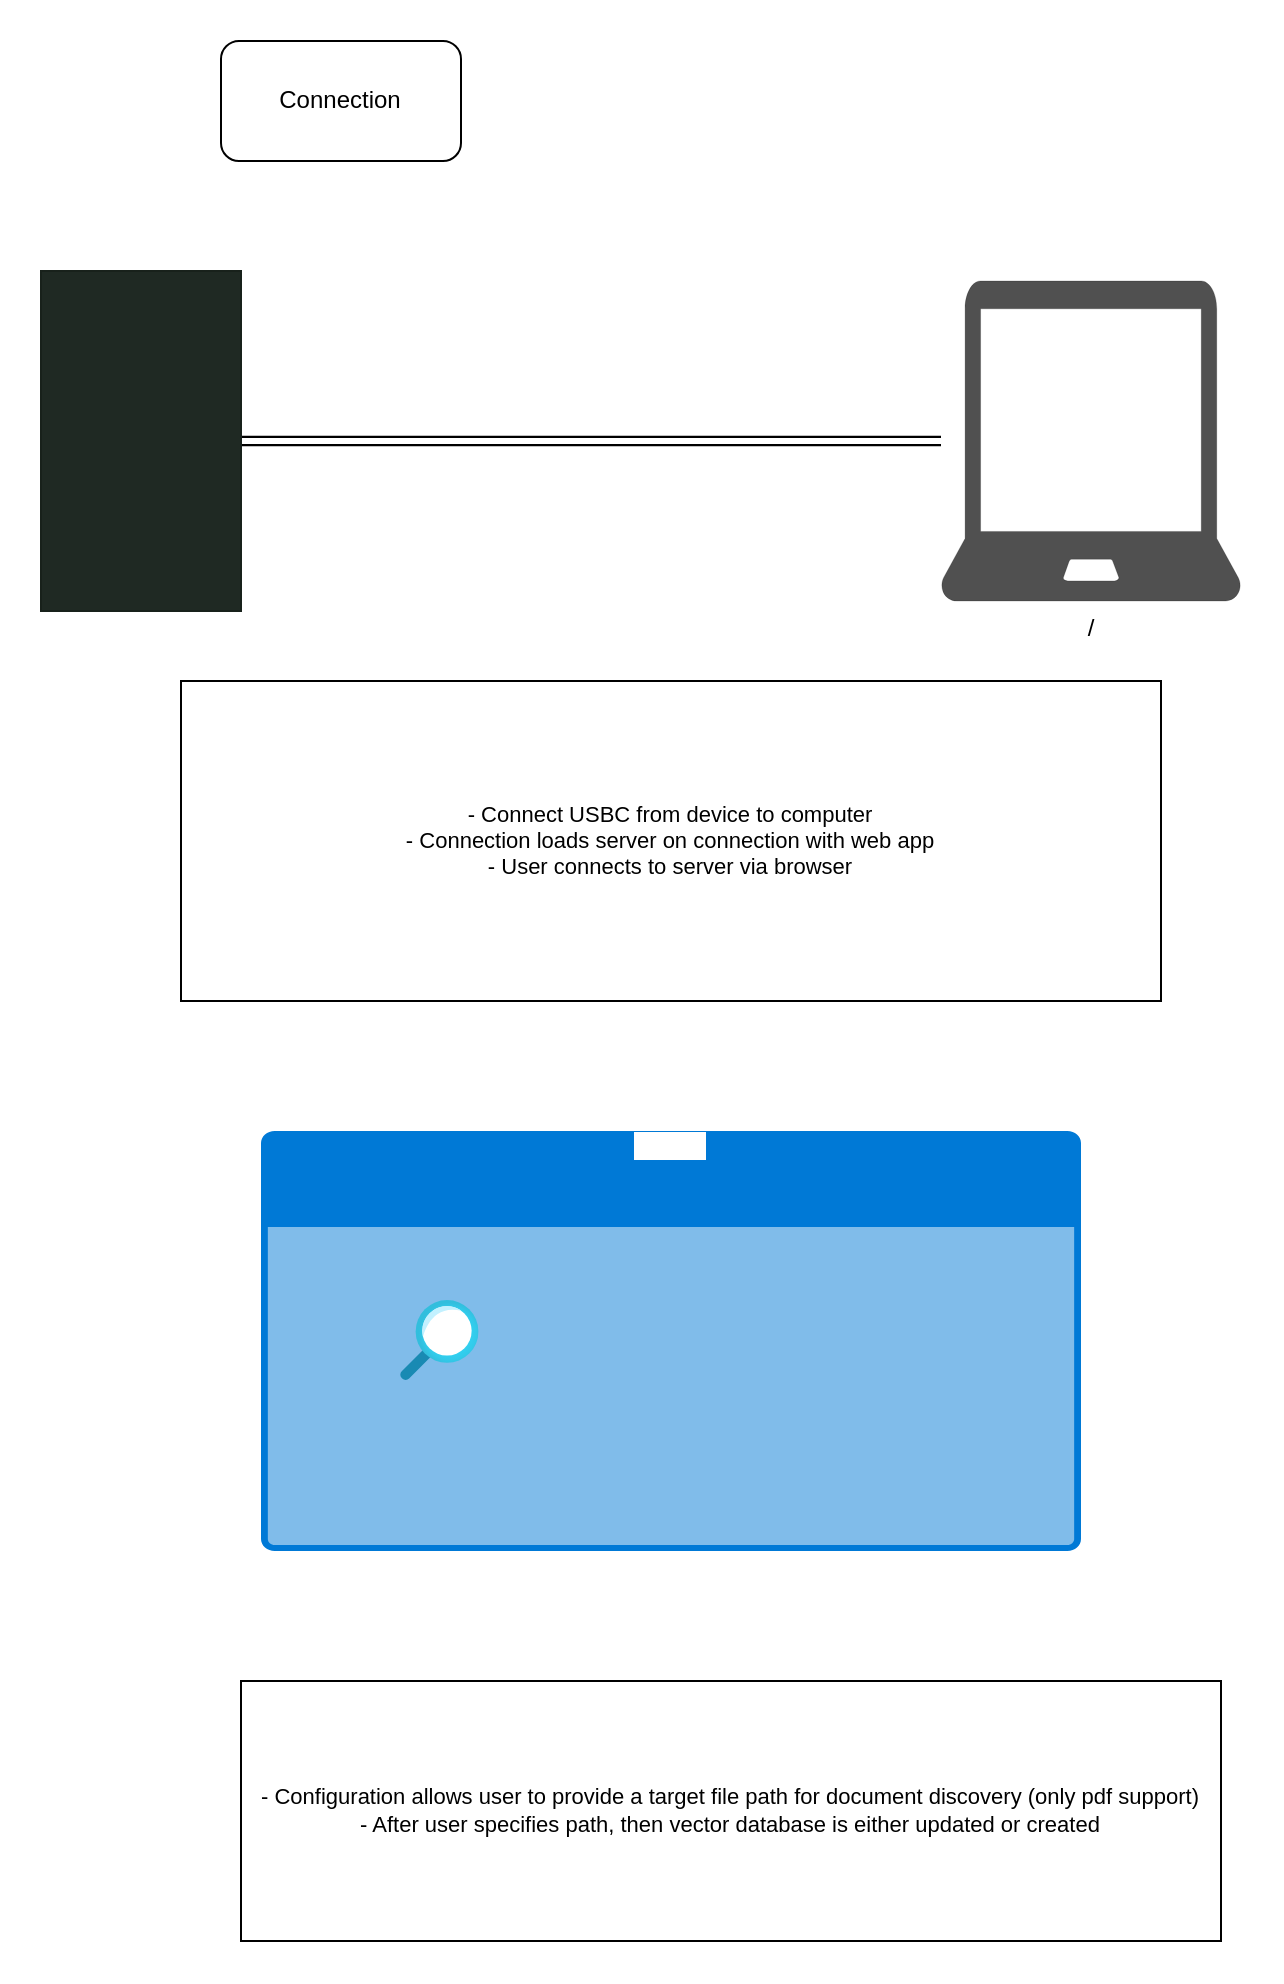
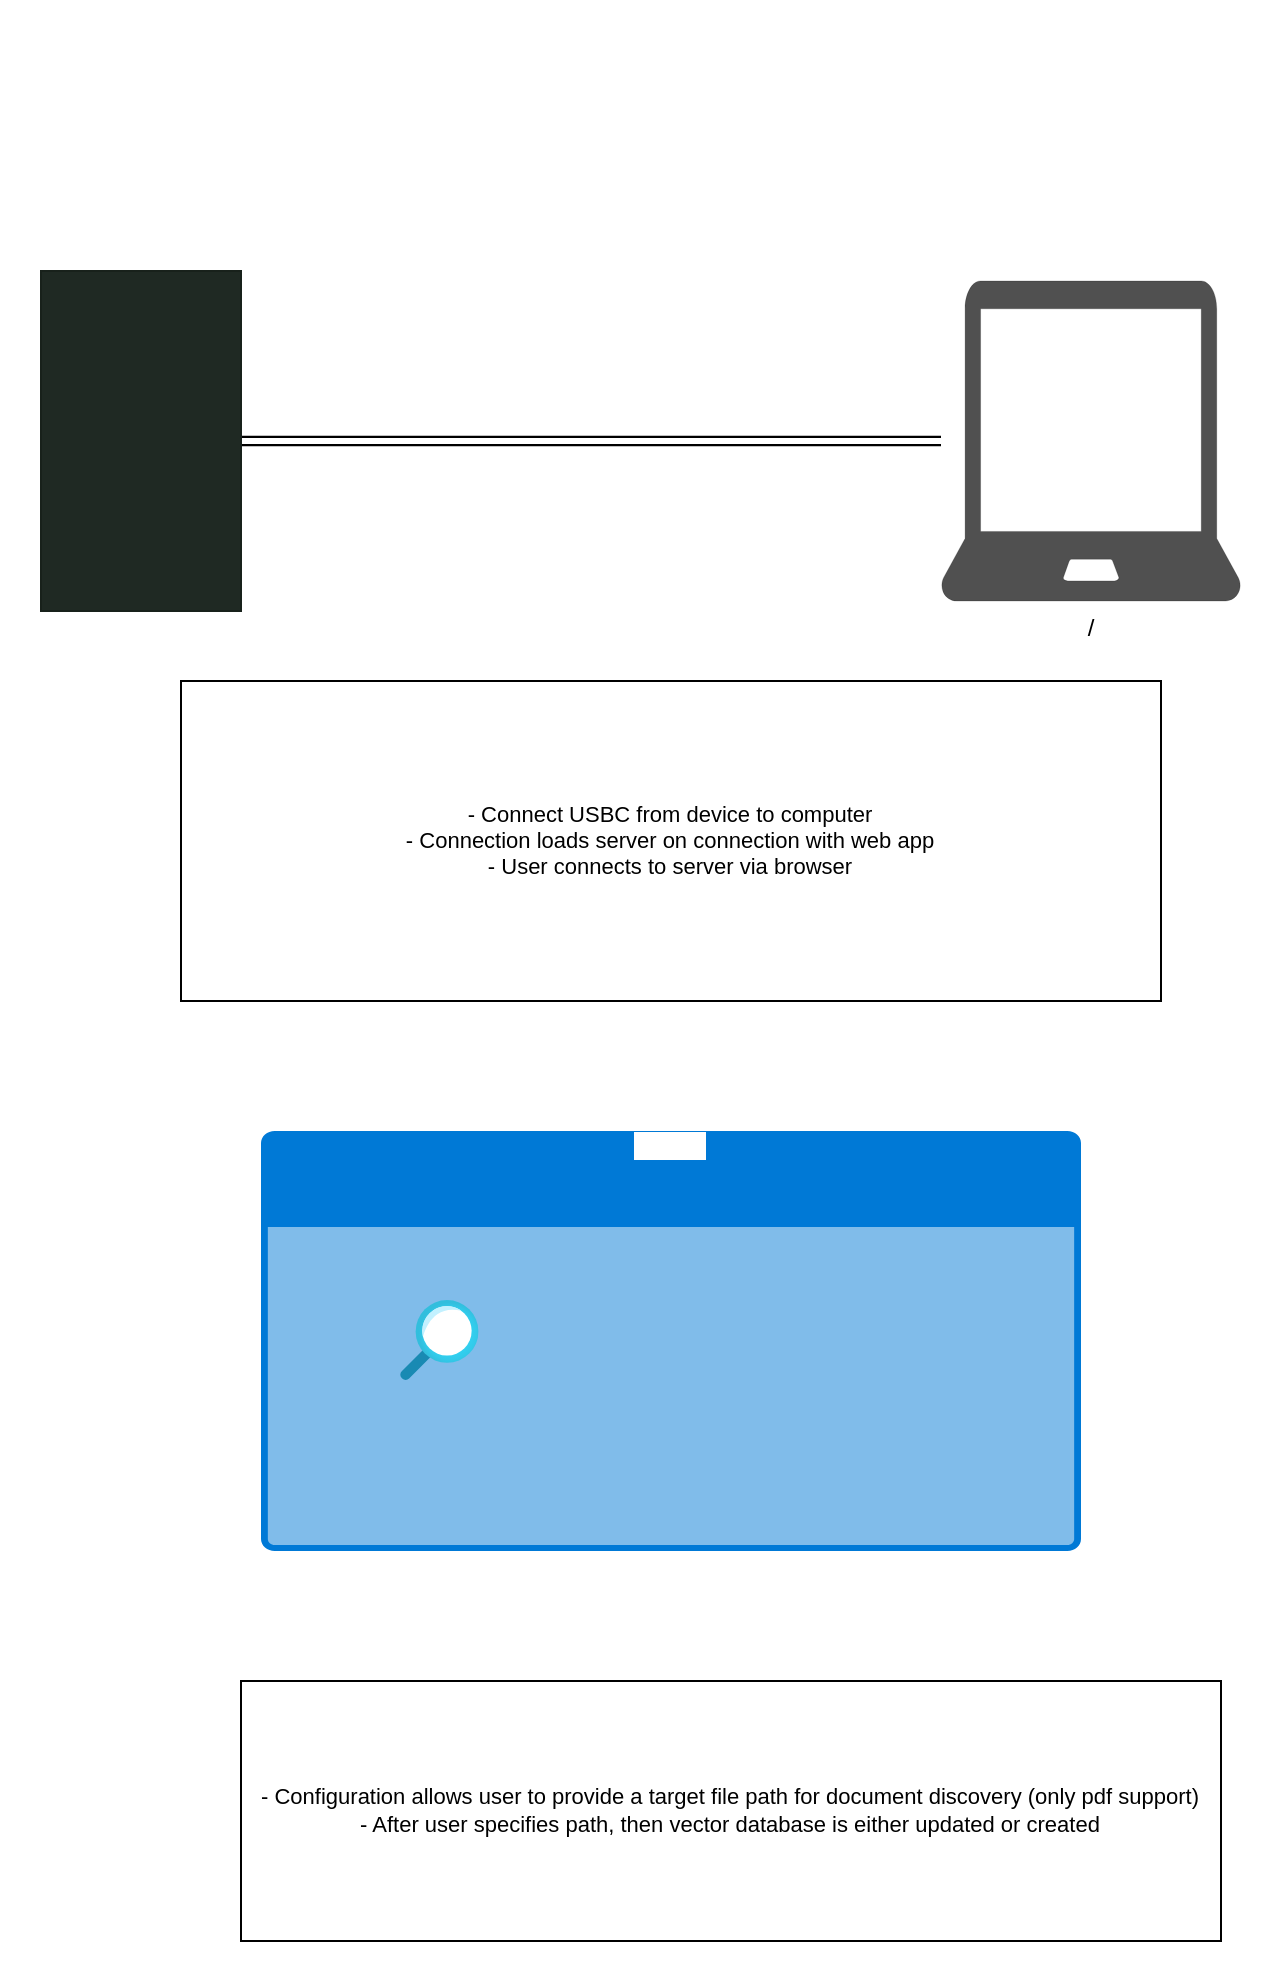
(341, 101) -> none
